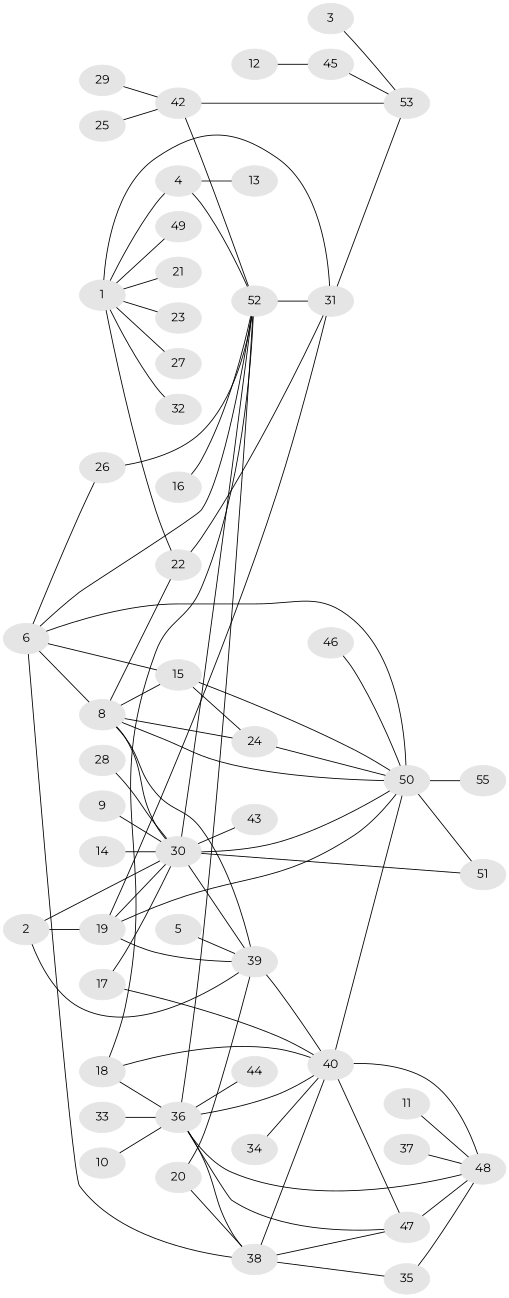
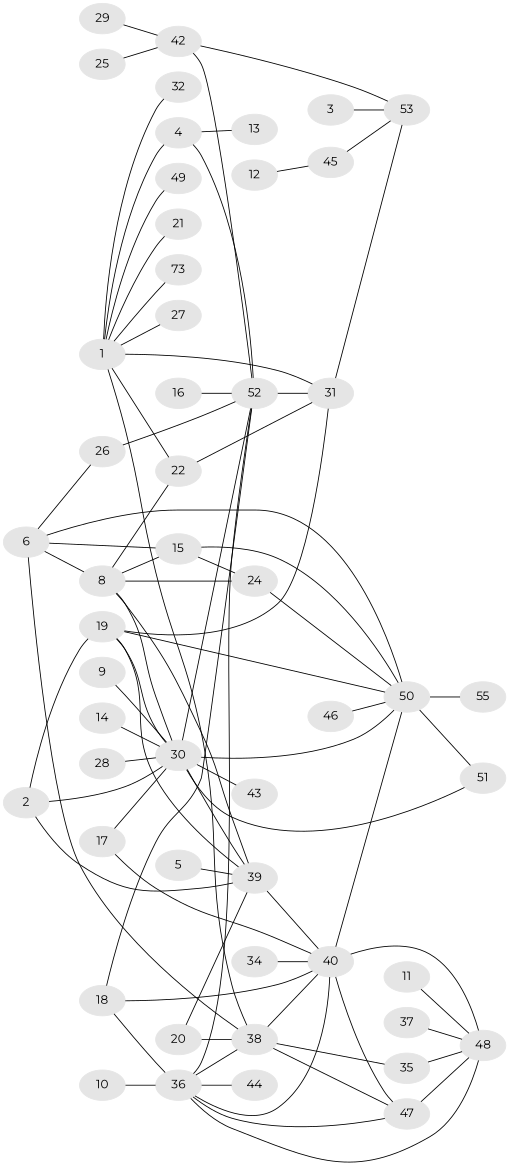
(178, 318) -> (178, 270)
(202, 509) -> none
none -> (188, 679)
(249, 768) -> none
(102, 1117) -> none
